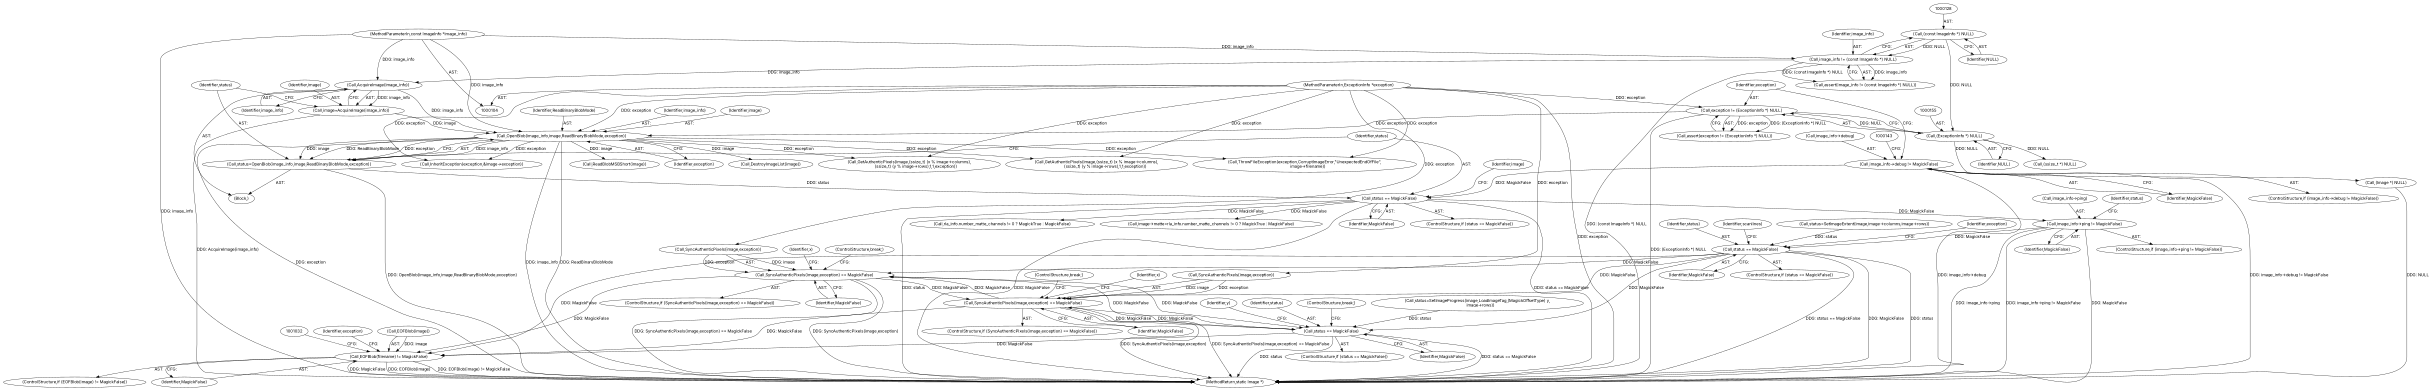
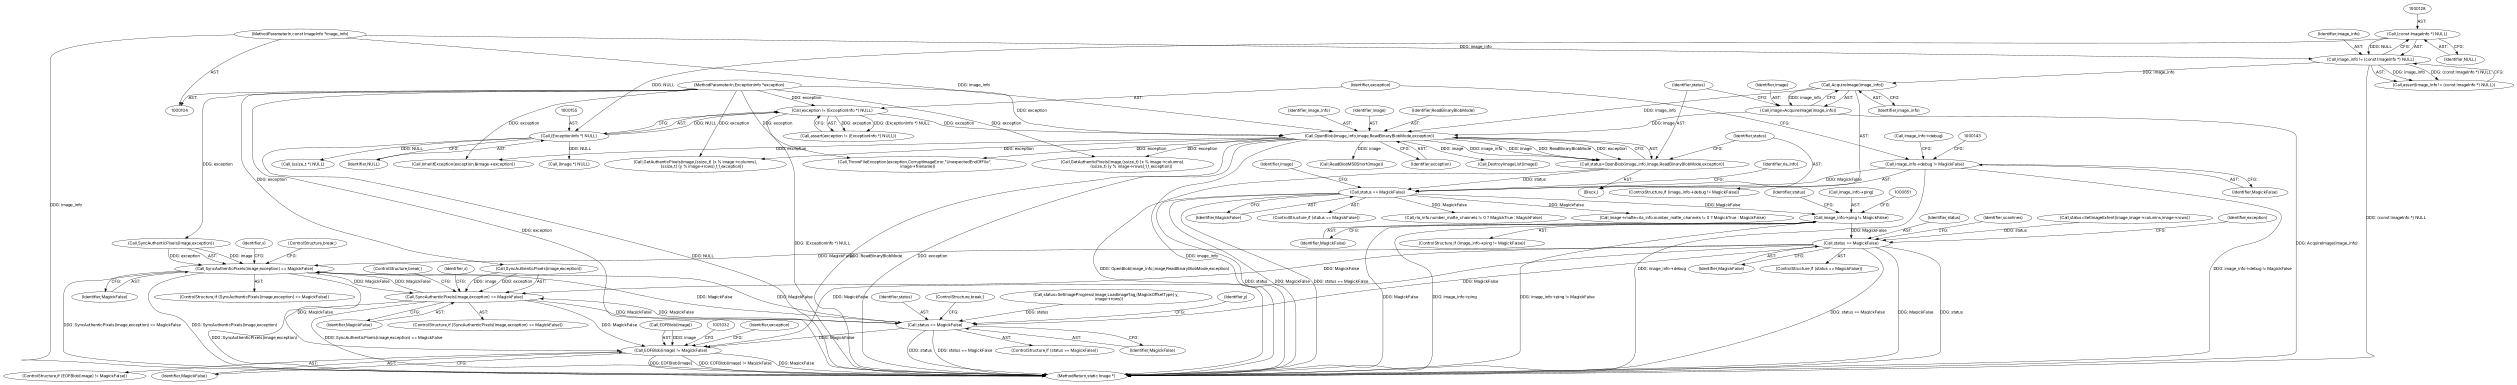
(383, 54) -> none
(1872, 149) -> (1927, 149)
none -> (1781, 164)
none -> (1903, 192)
(389, 357) -> (671, 351)
(1934, 379) -> (536, 219)
